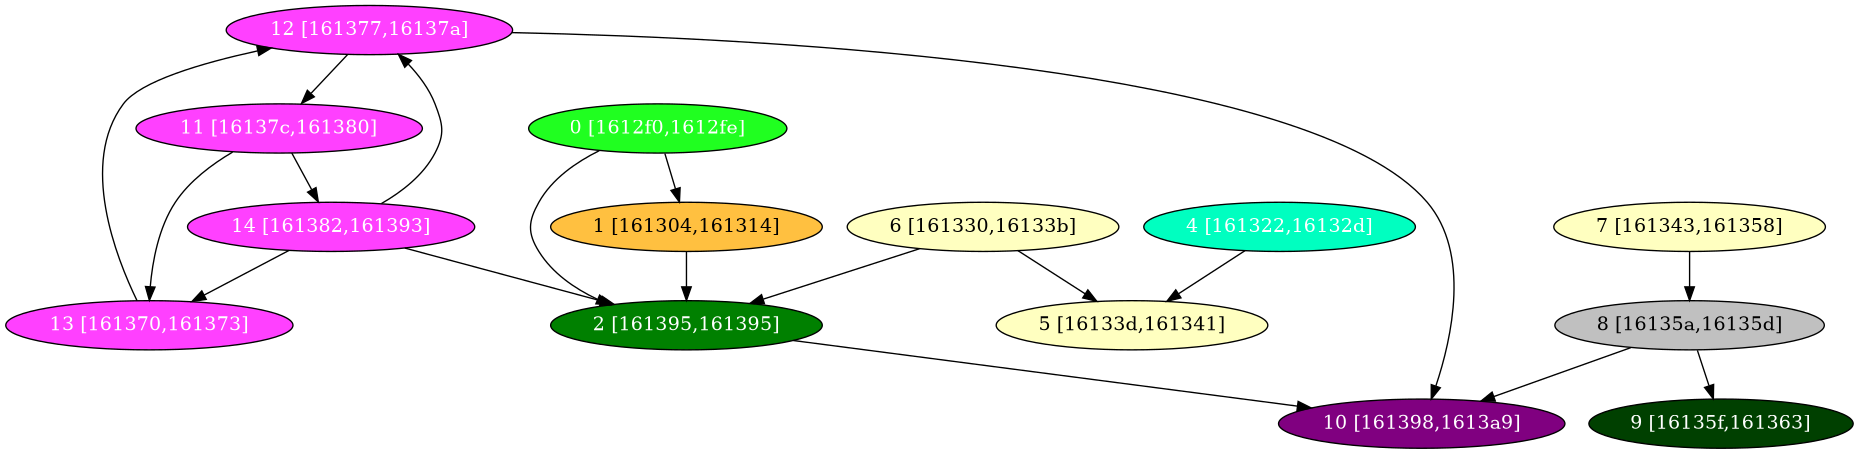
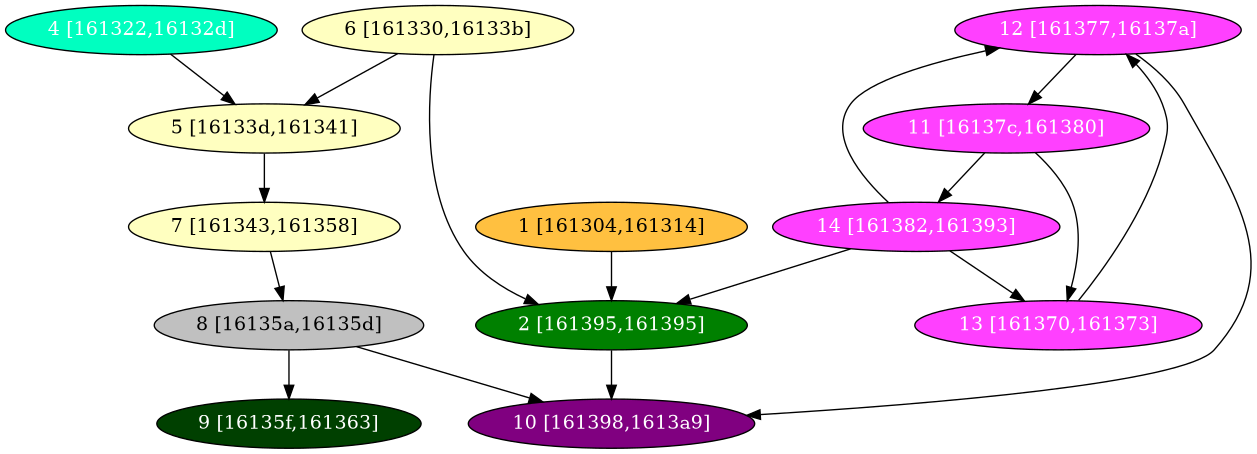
(658, 128) -> none
none -> (264, 171)
